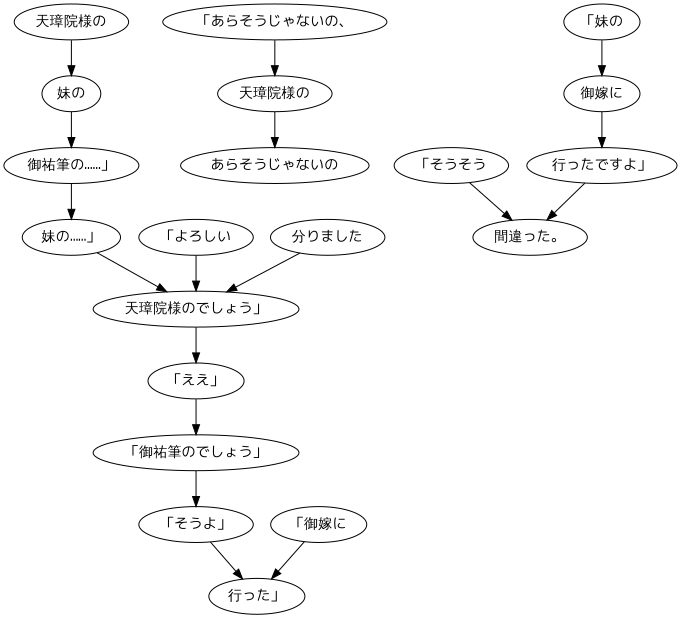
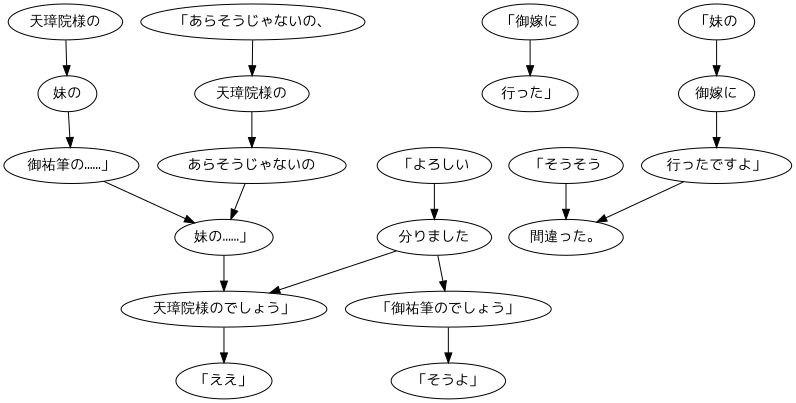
none -> (240, 197)
(196, 268) -> (434, 197)
(196, 412) -> (440, 268)
(223, 557) -> none
